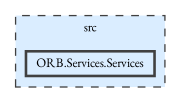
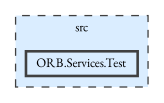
(90, 64) -> (82, 64)
